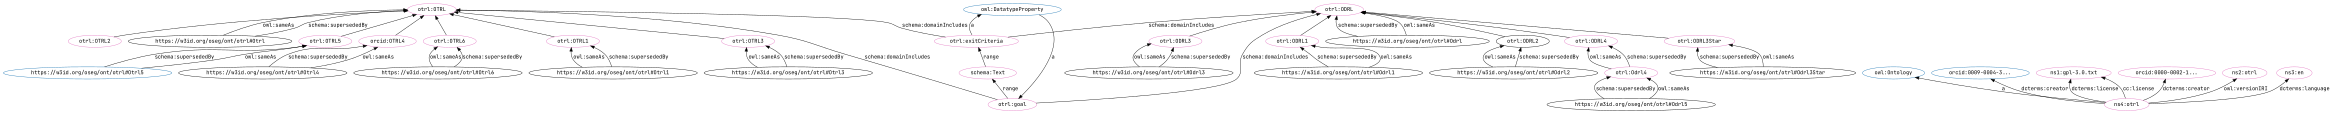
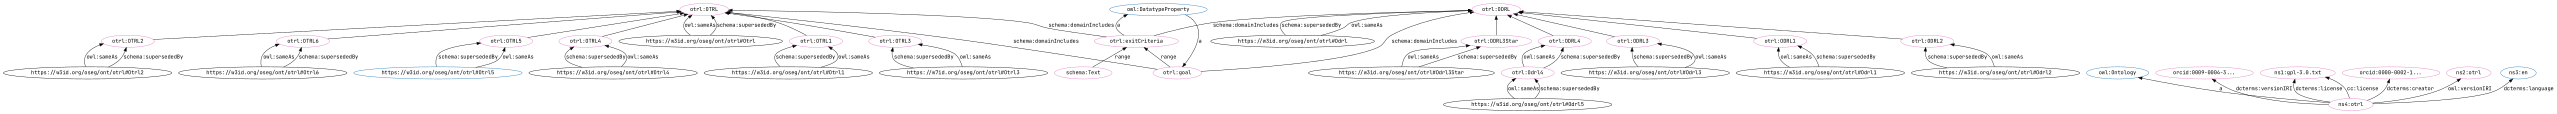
(388, 41) -> (585, 41)
(1523, 41) -> (1927, 41)
none -> (88, 73)
(788, 73) -> (963, 73)
(1980, 73) -> (2204, 73)
(2294, 73) -> (2518, 73)
(2045, 89) -> (2264, 89)
(1001, 90) -> (1159, 58)
